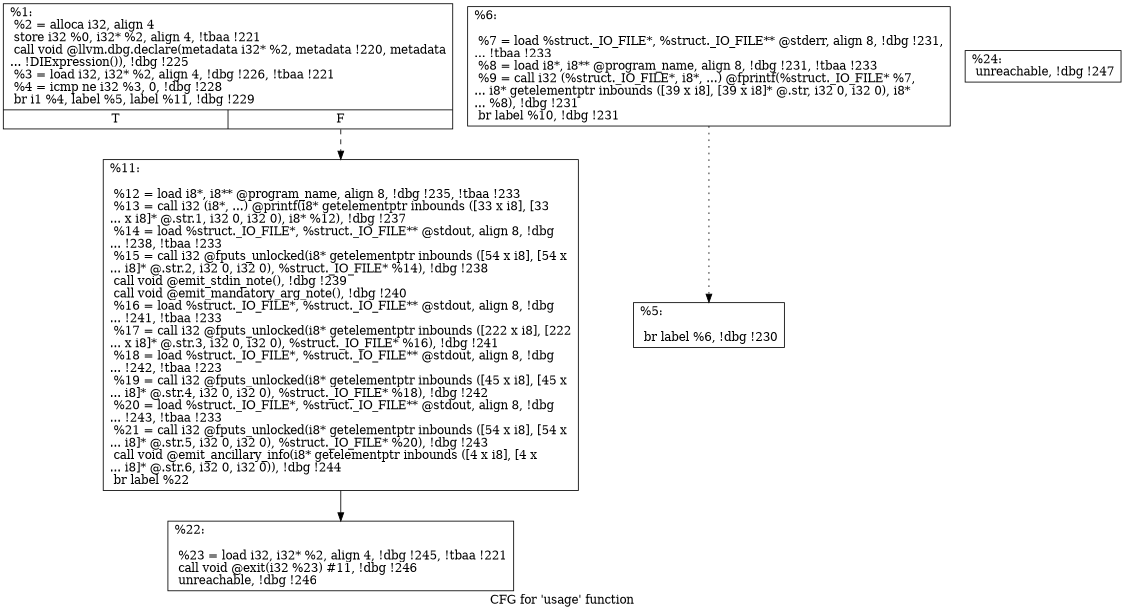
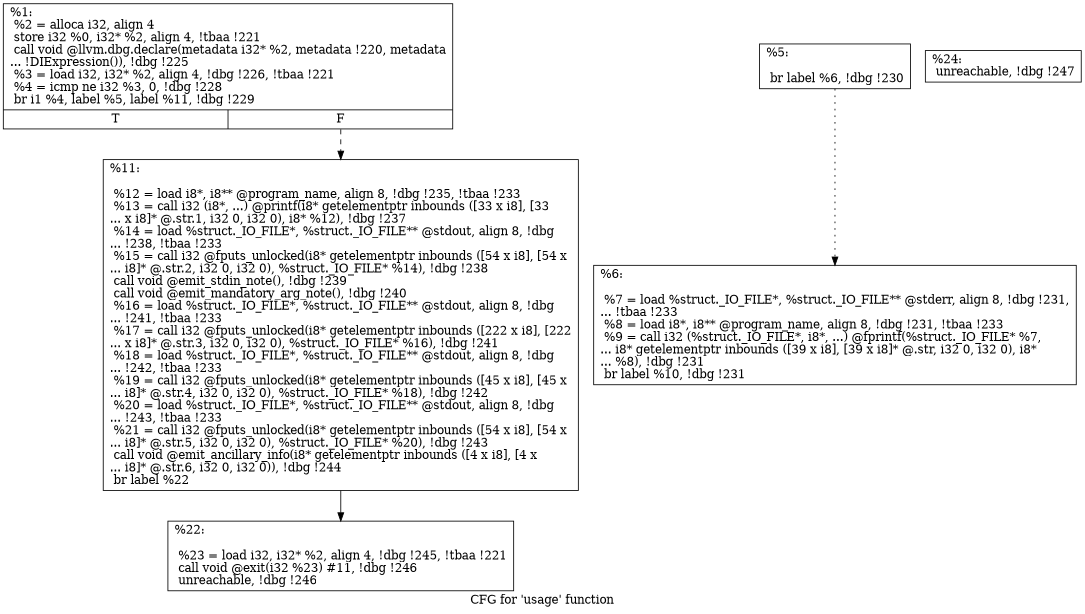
(709, 210) -> (835, 173)
(166, 369) -> (166, 369)
